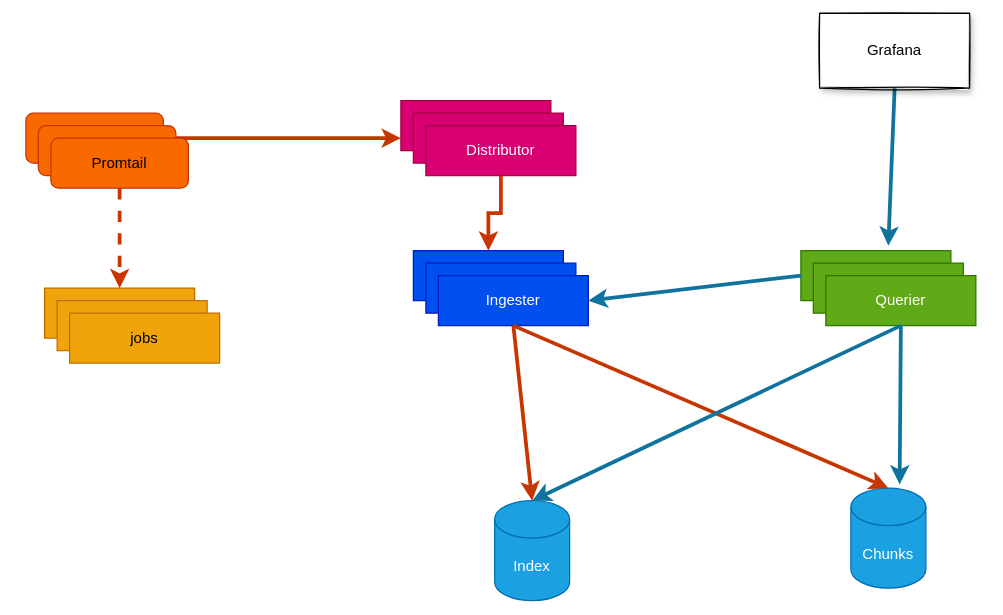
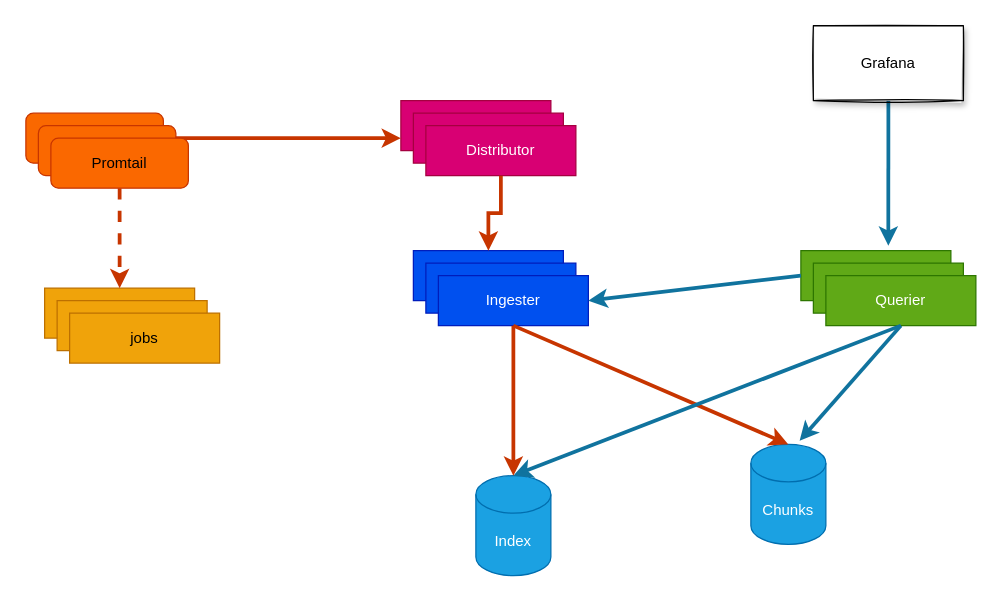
(894, 51) -> (888, 63)
(888, 538) -> (788, 494)
(532, 551) -> (513, 526)
